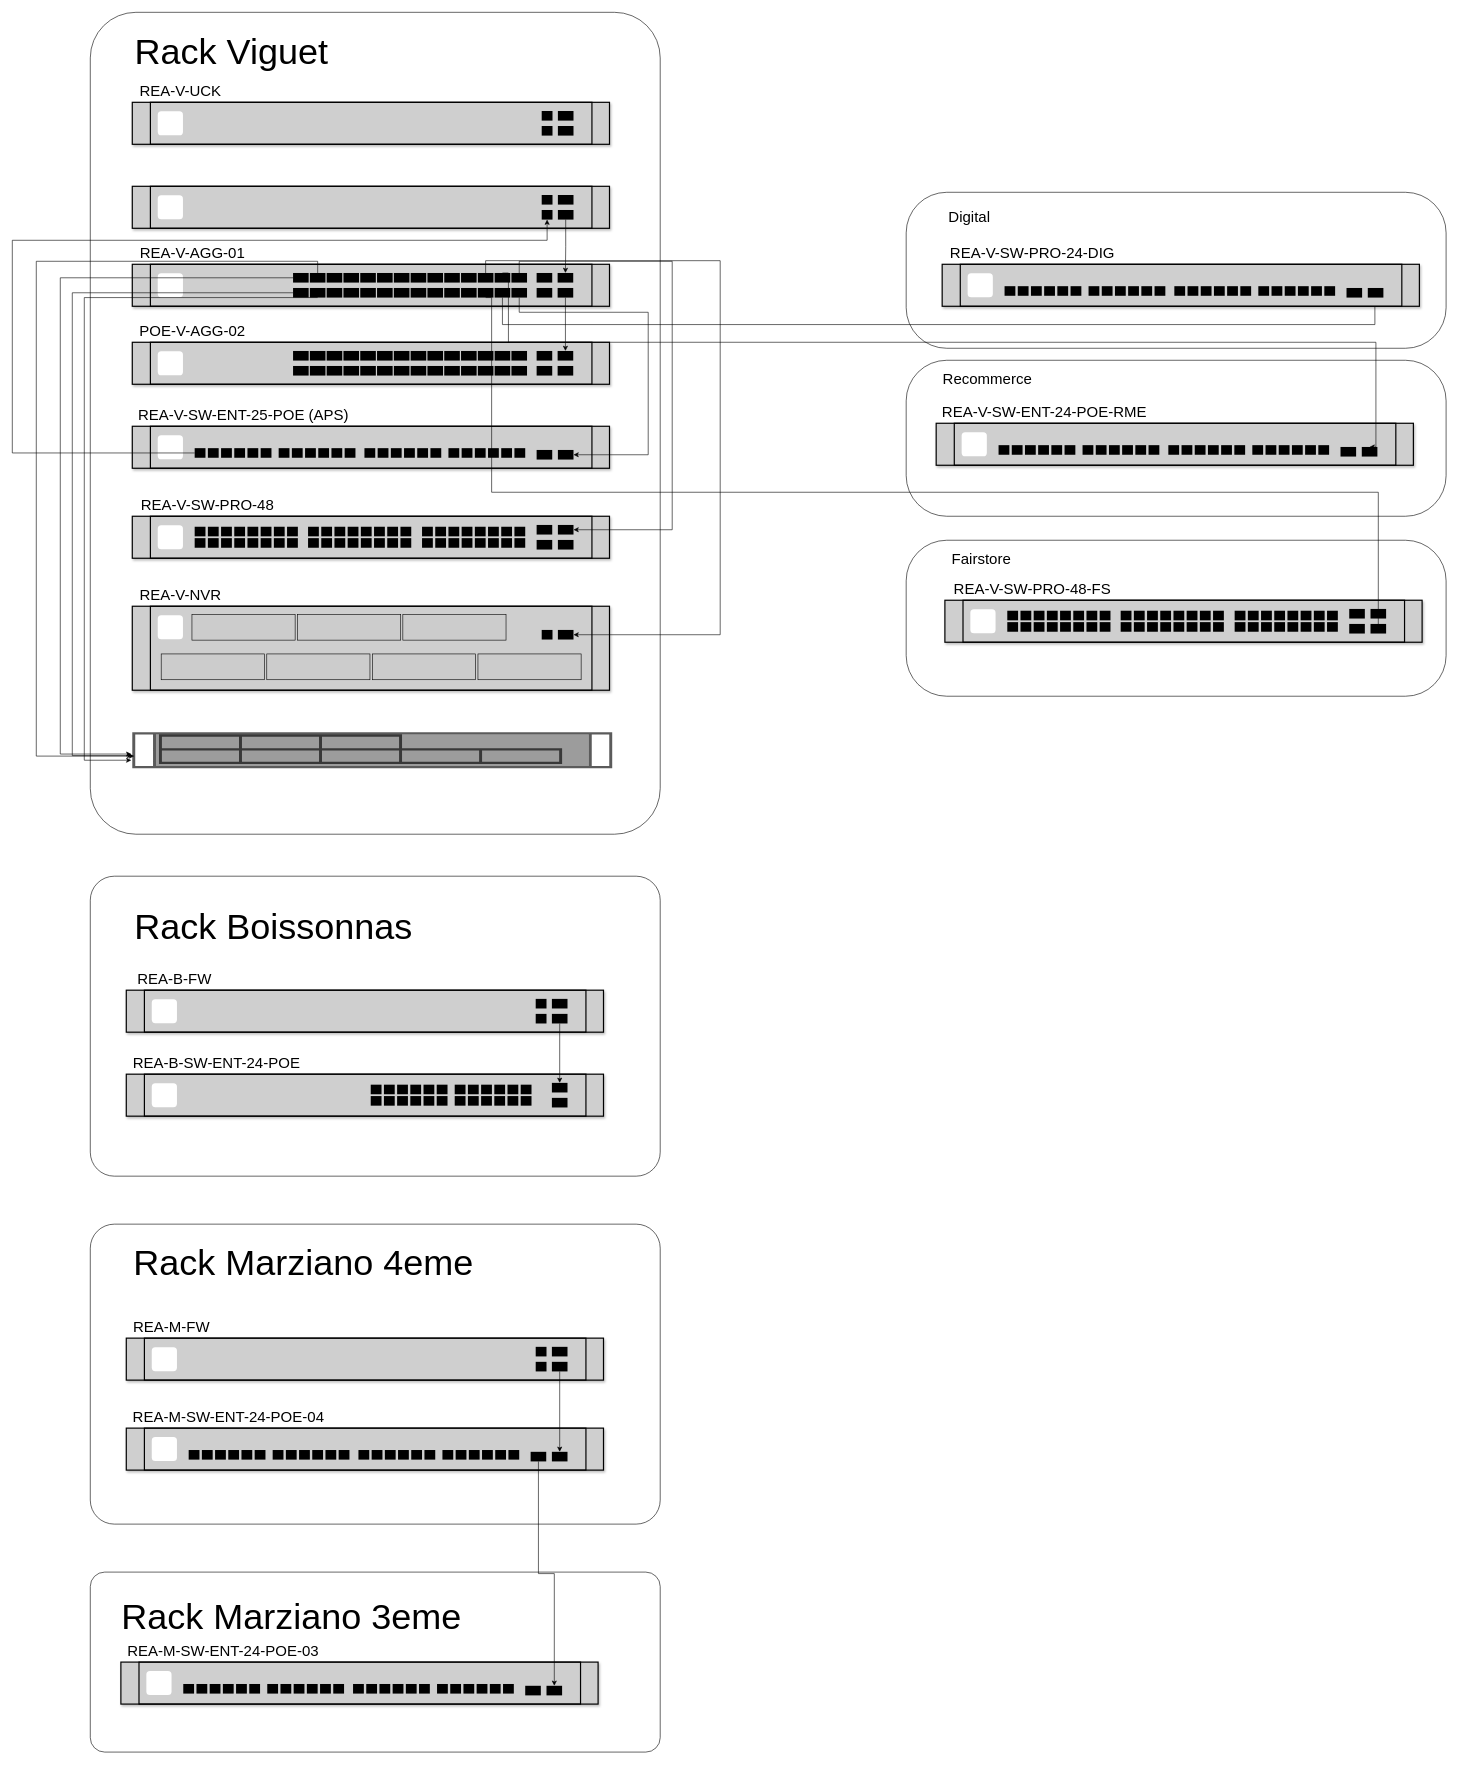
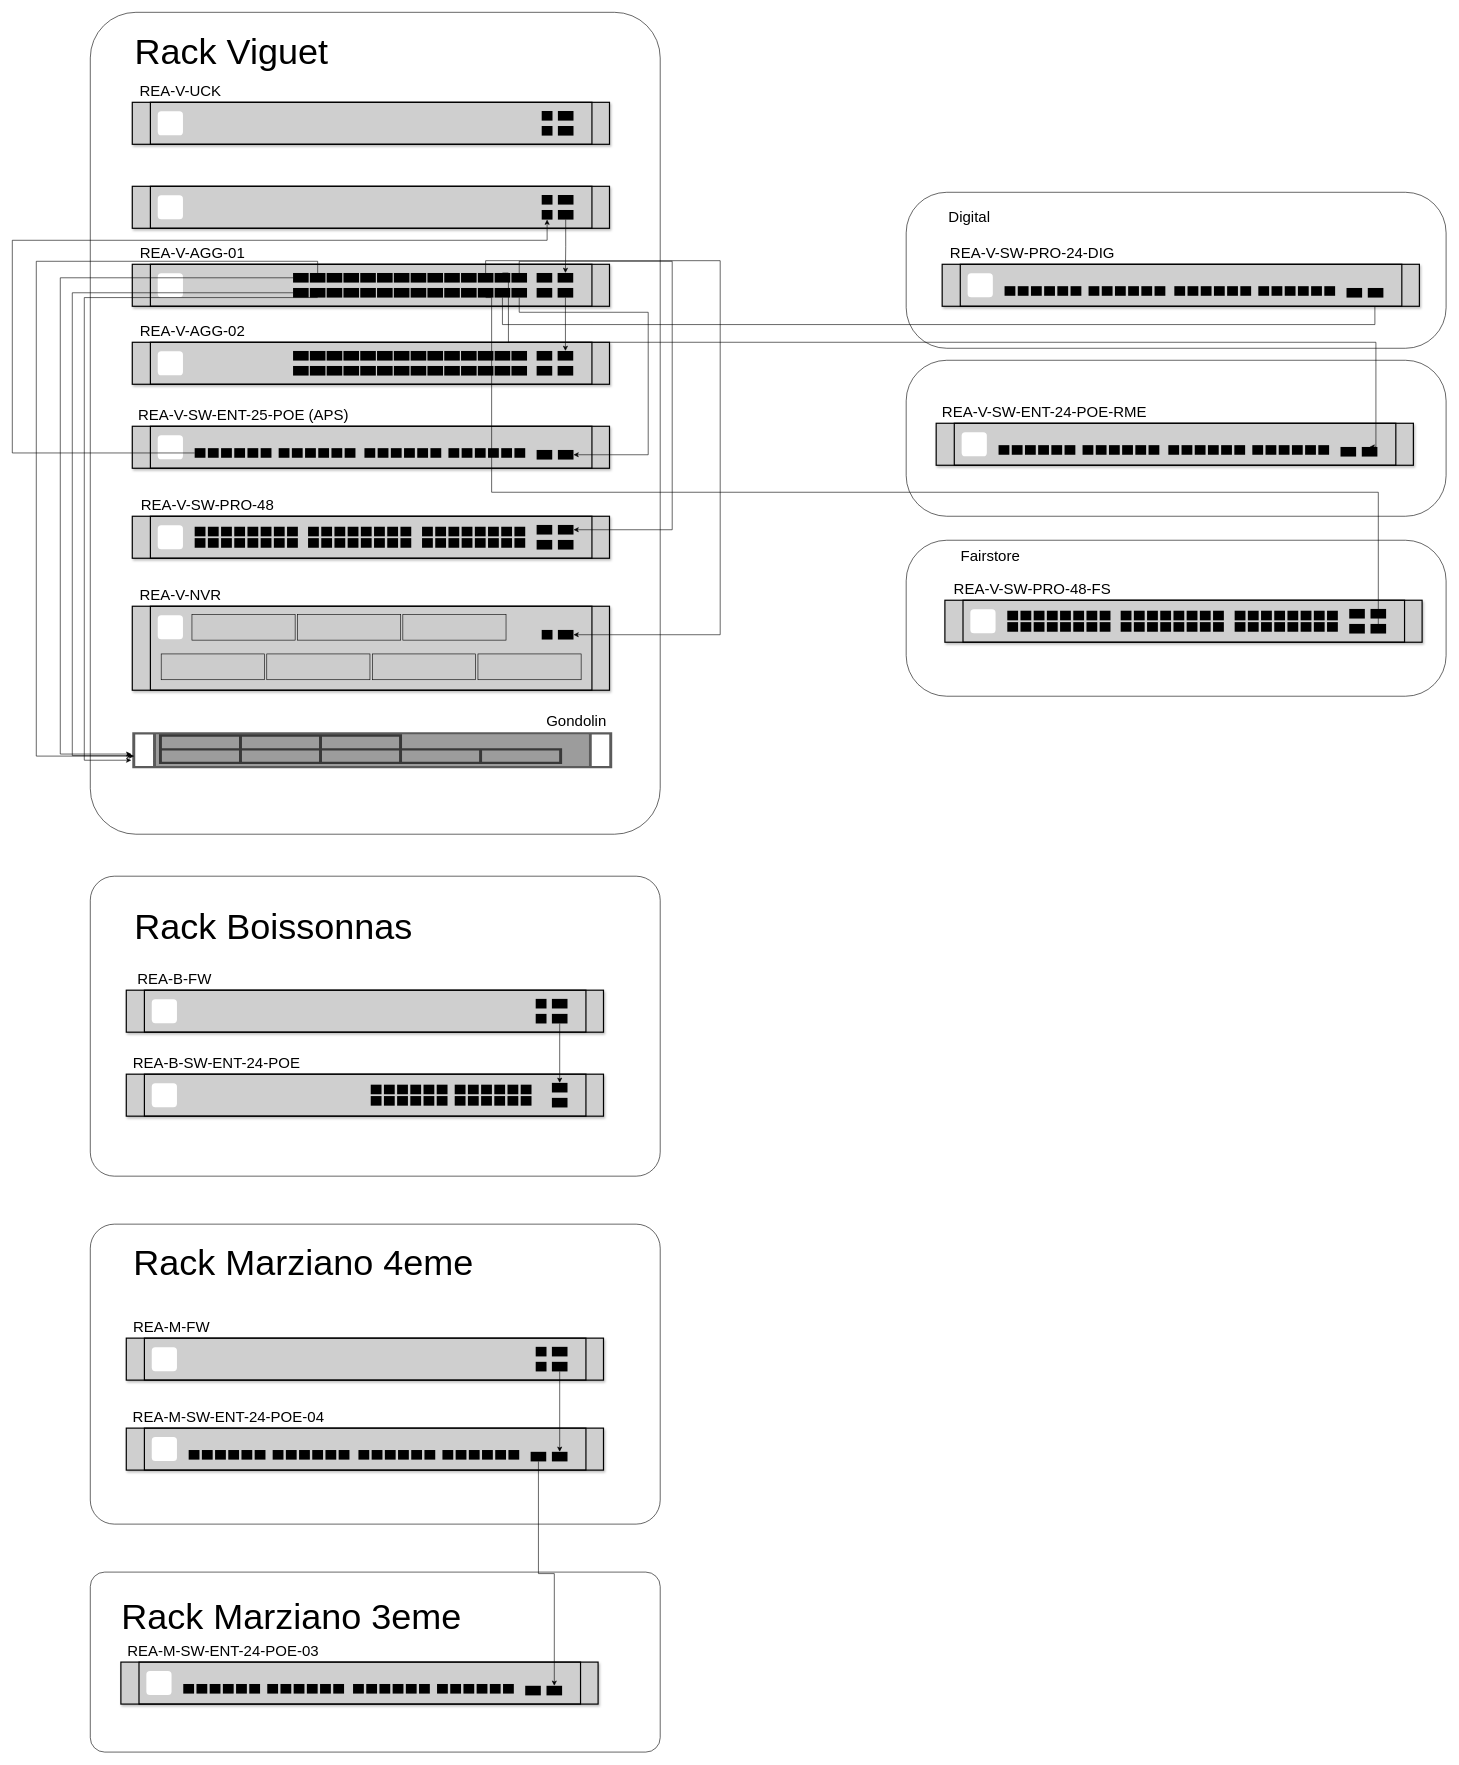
(193, 330) -> (193, 330)
(987, 378) -> none
(981, 558) -> (990, 555)
none -> (576, 720)
